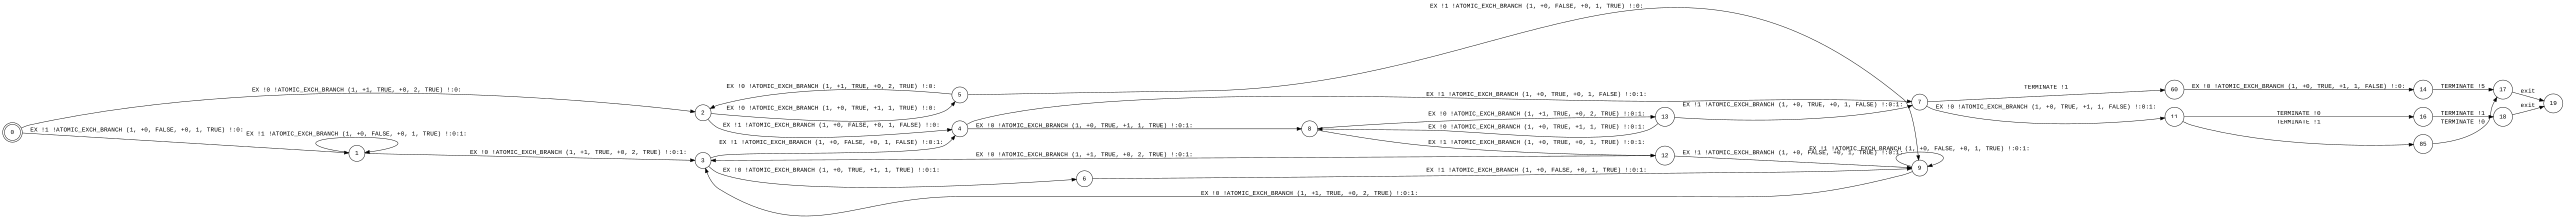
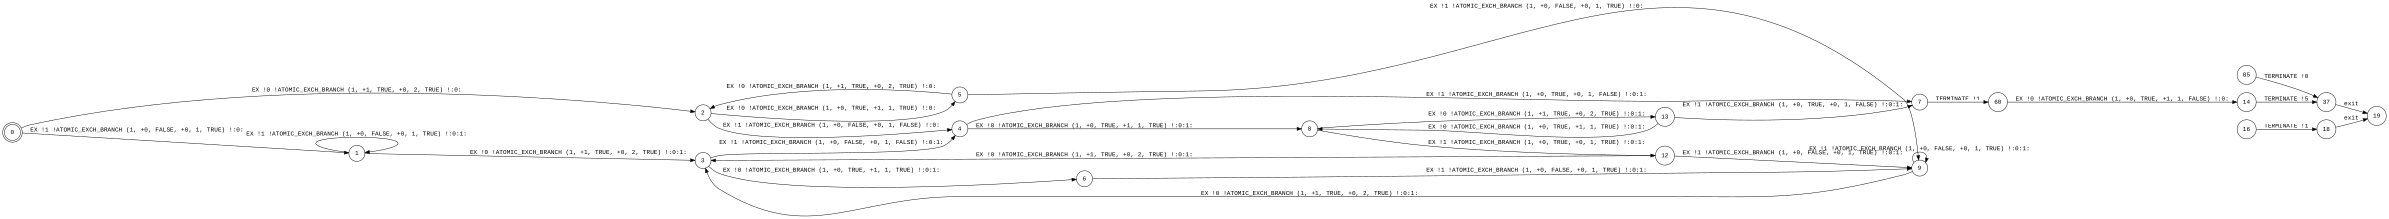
(2503, 90) -> (2326, 102)
(2174, 117) -> none
